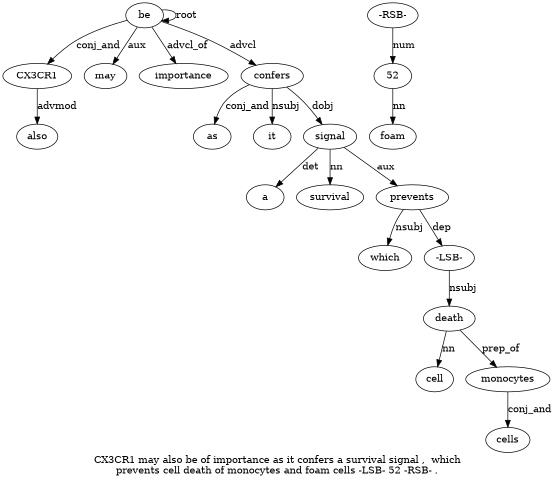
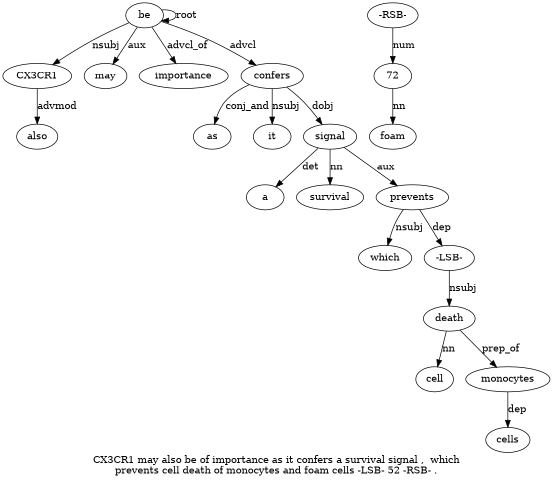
(98, 46) -> (106, 46)
(393, 76) -> (393, 76)
(530, 410) -> (517, 410)
